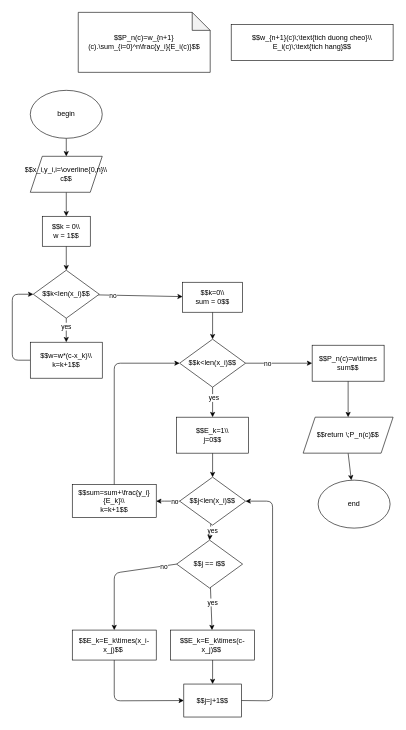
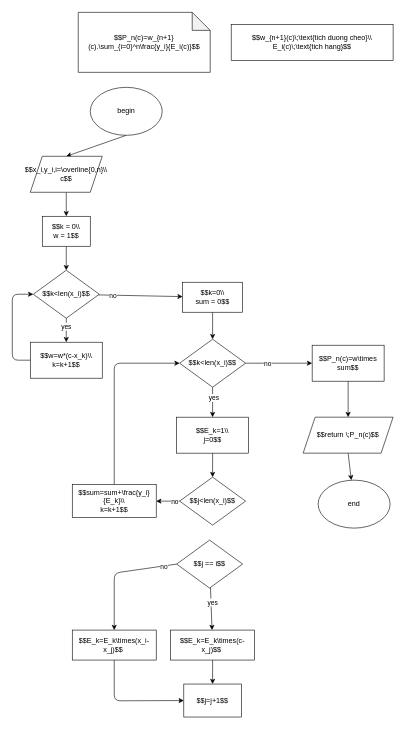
(66, 114) -> (126, 111)
(210, 531) -> none
(273, 602) -> none
